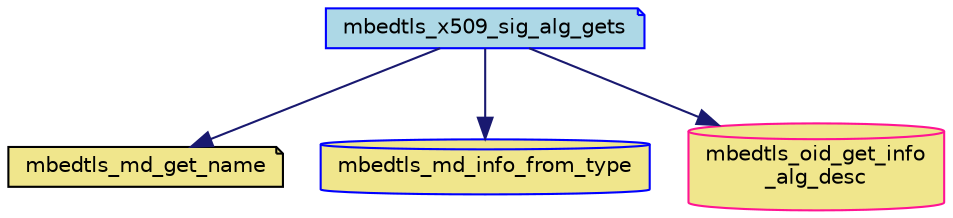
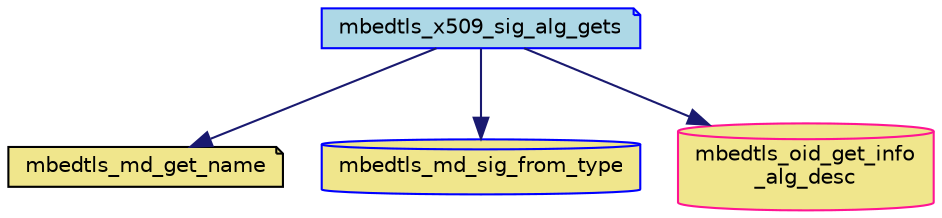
(485, 167) -> (481, 167)
